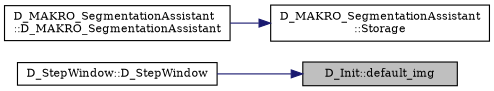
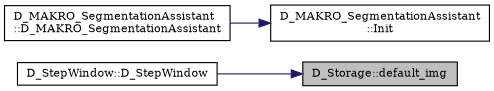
(380, 23) -> (380, 23)
(380, 74) -> (380, 74)
